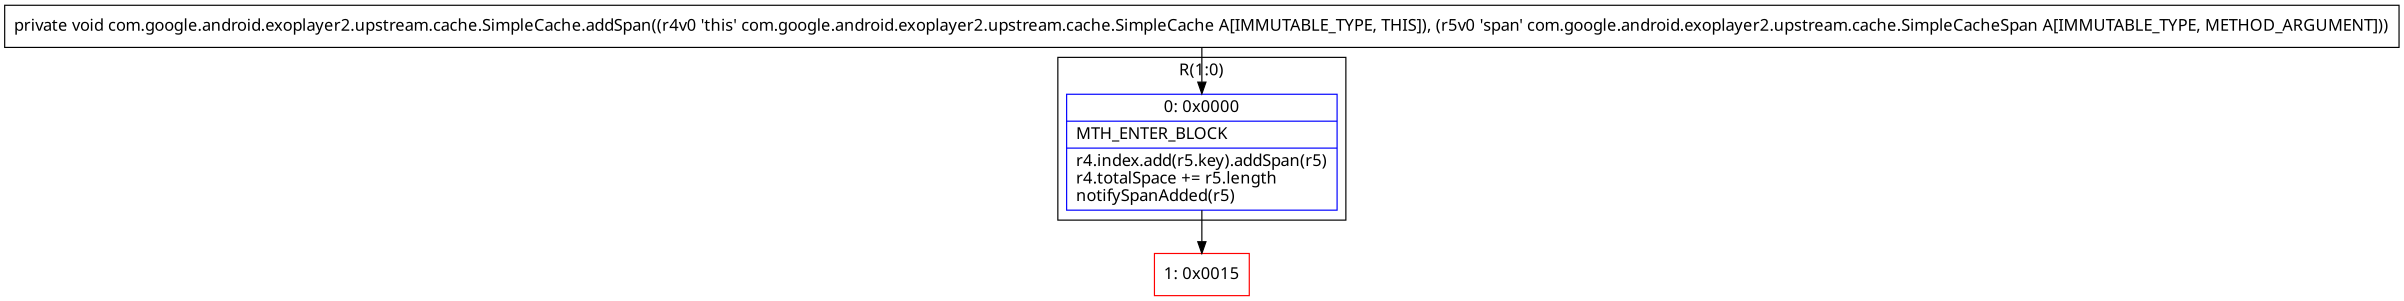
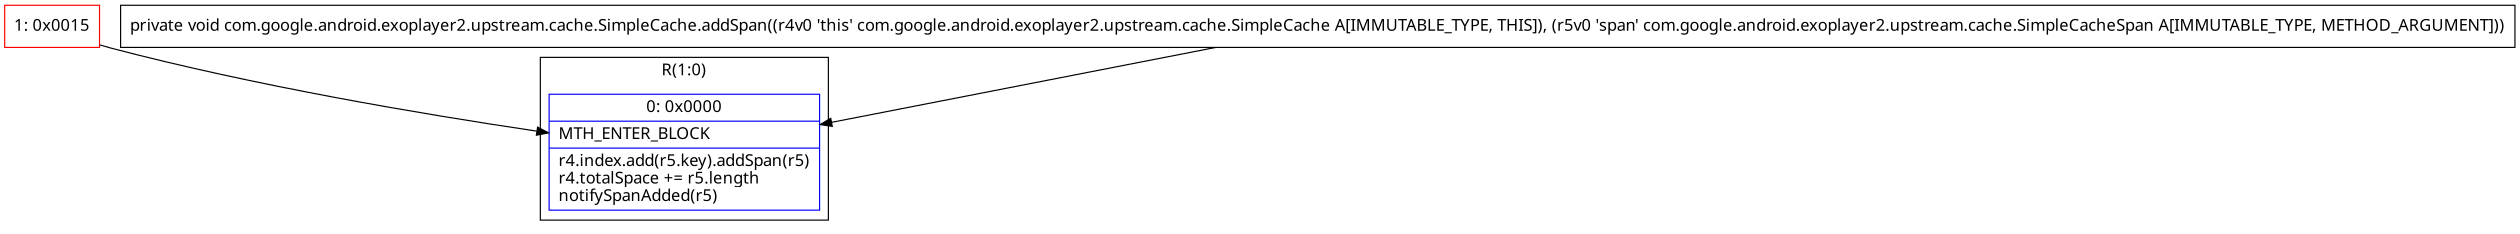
(1202, 227) -> (317, 94)
